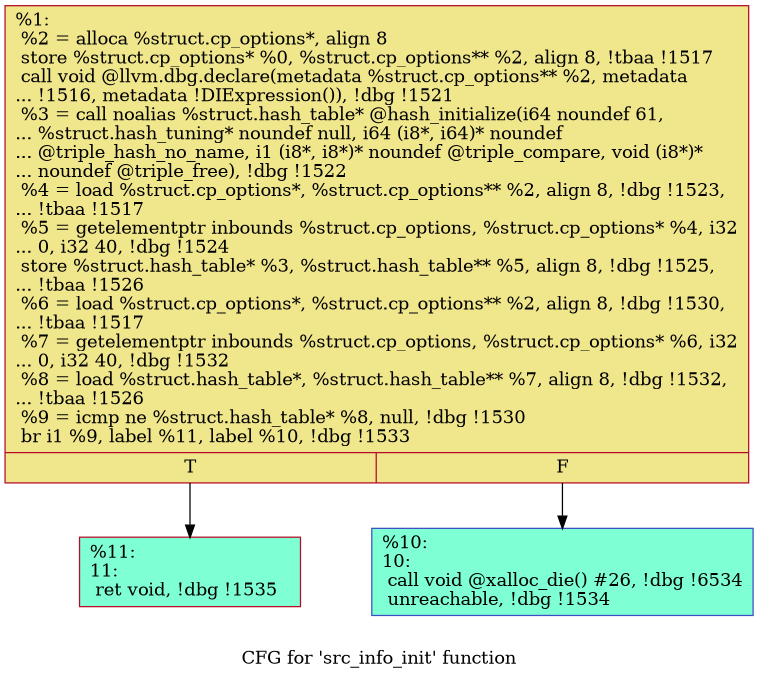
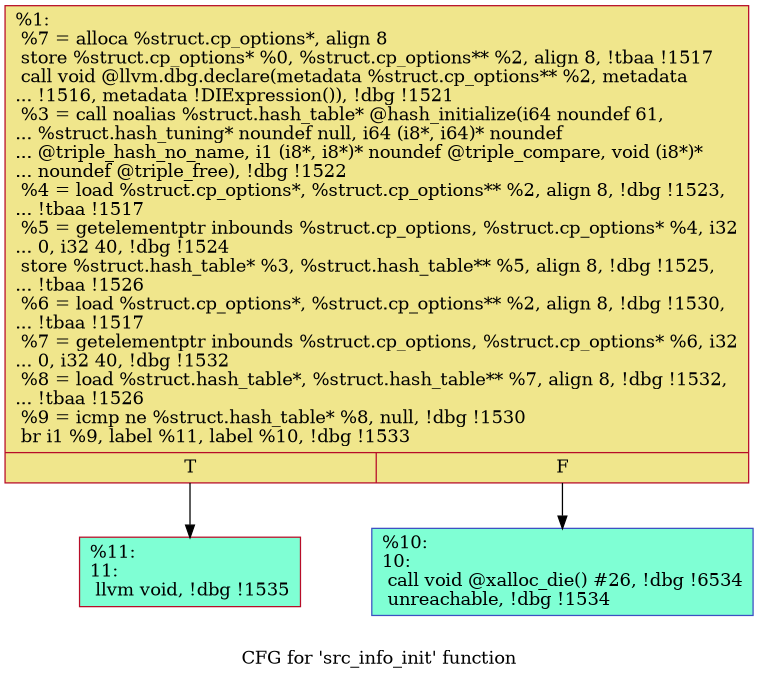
(201, 39) -> (201, 39)
(184, 590) -> (190, 590)
